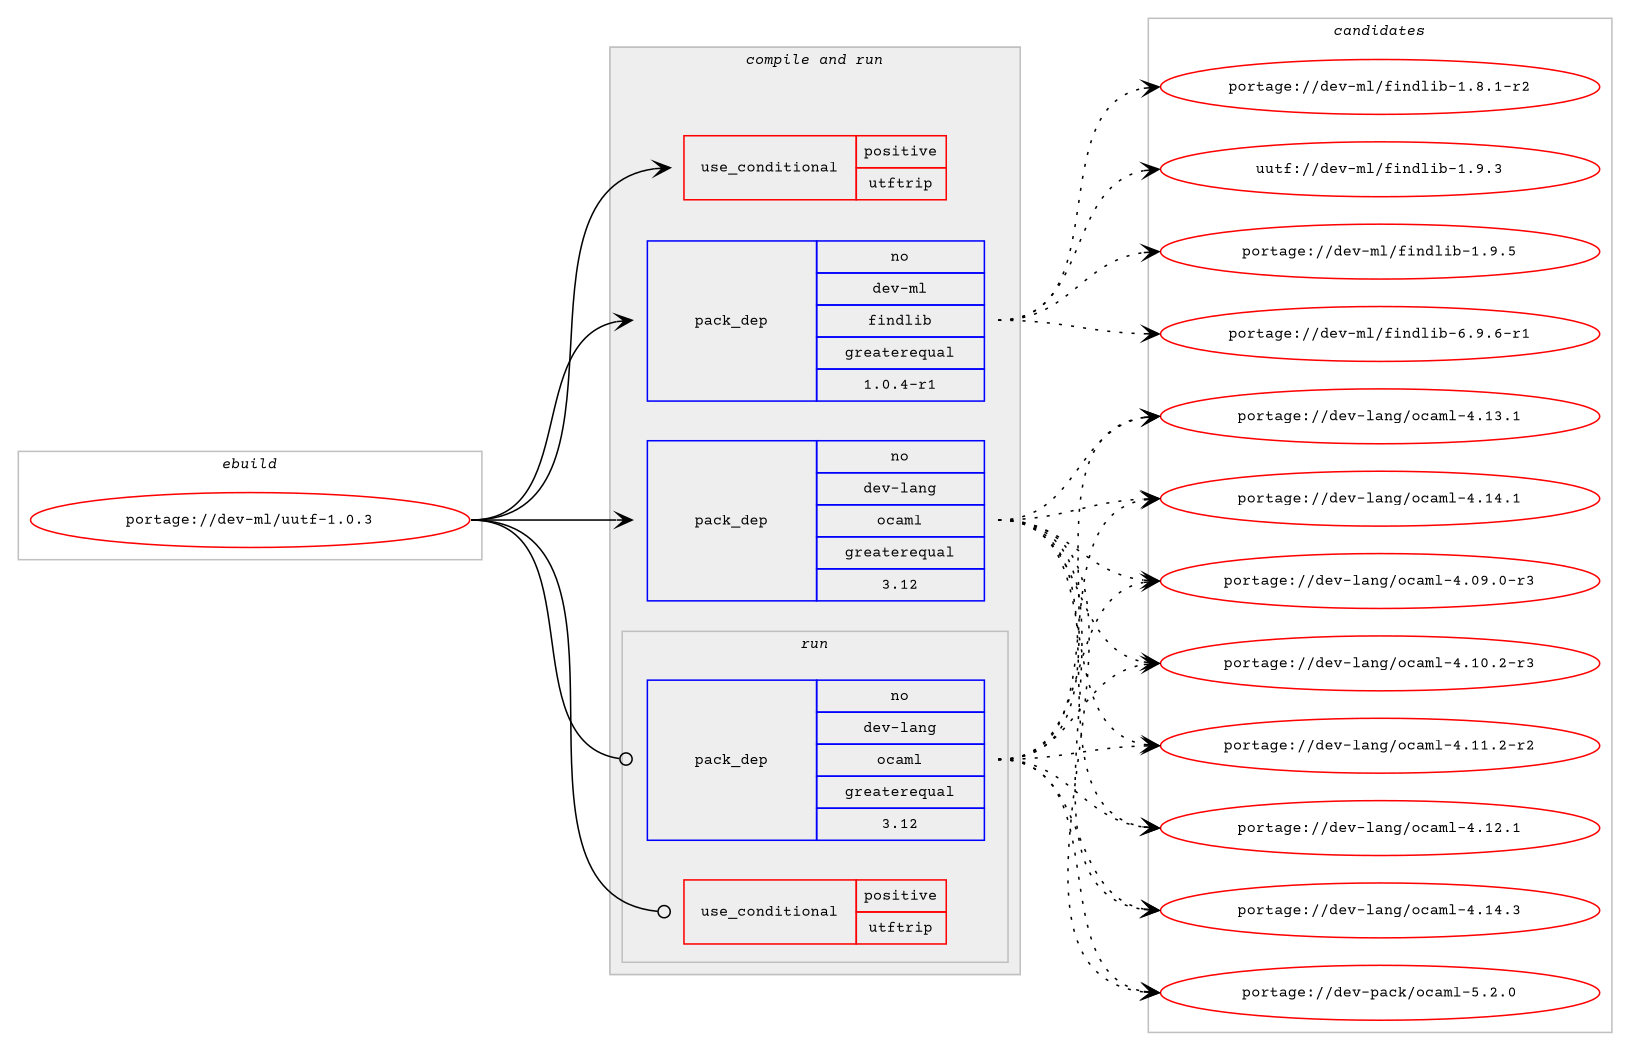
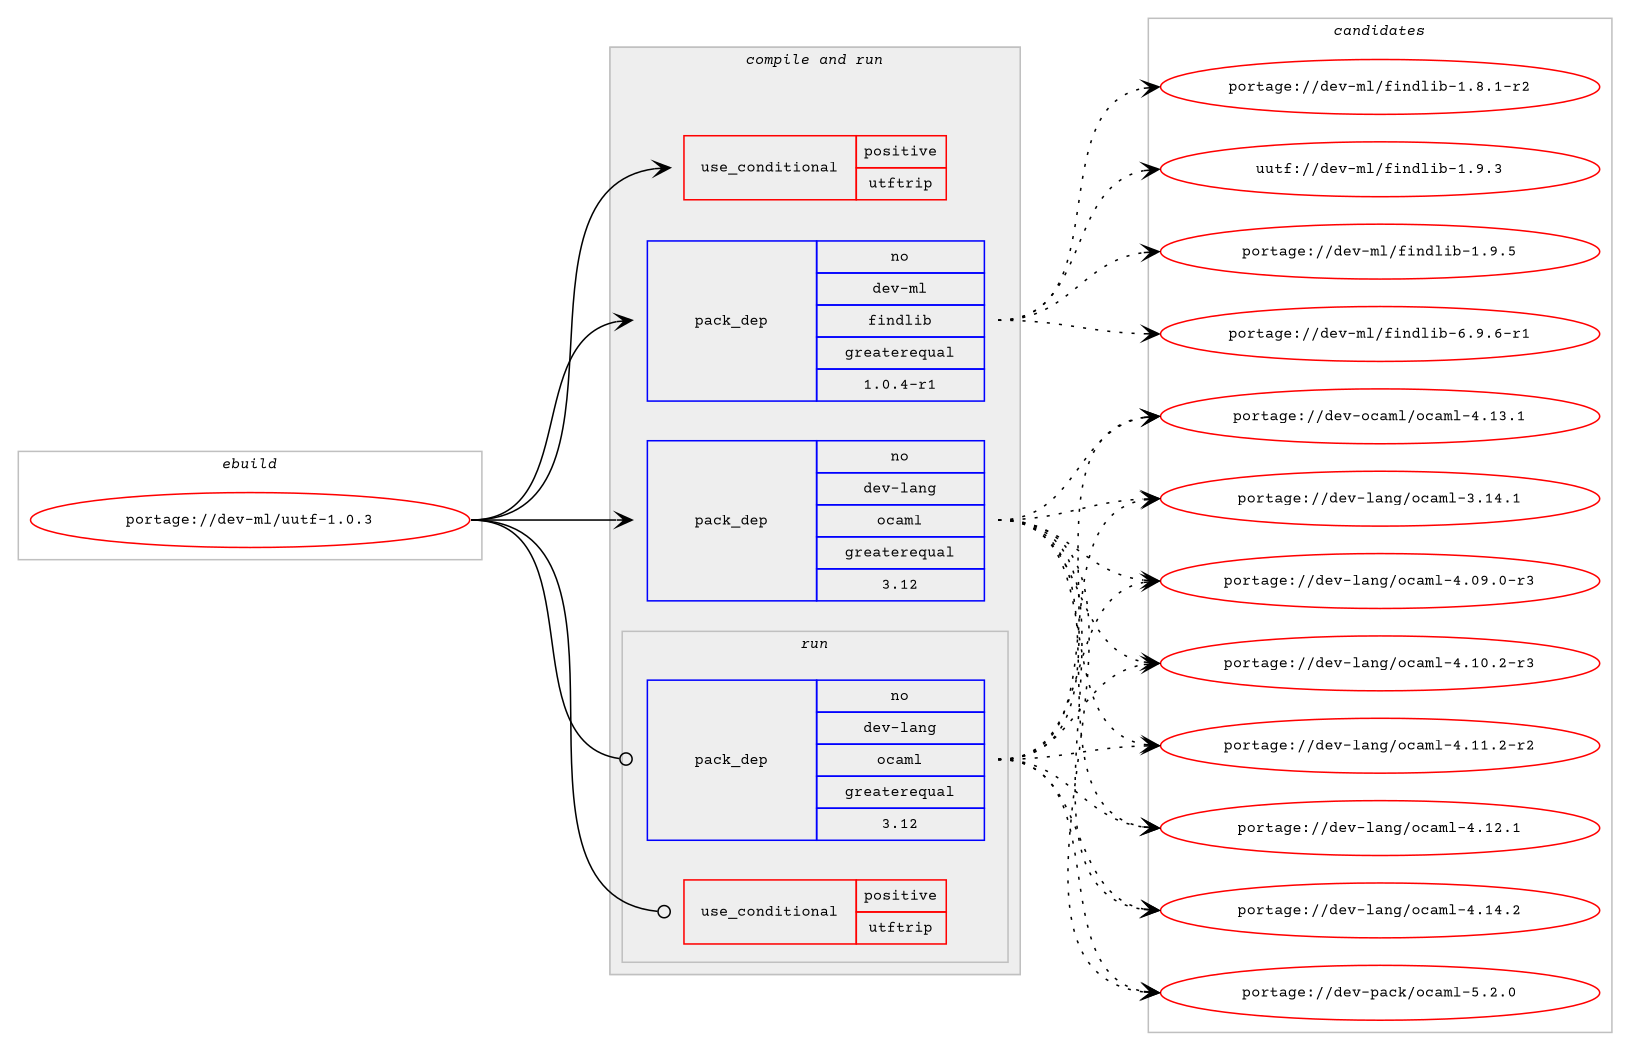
(1380, 416) -> (1380, 416)
(1380, 499) -> (1380, 499)
(1380, 910) -> (1380, 910)
